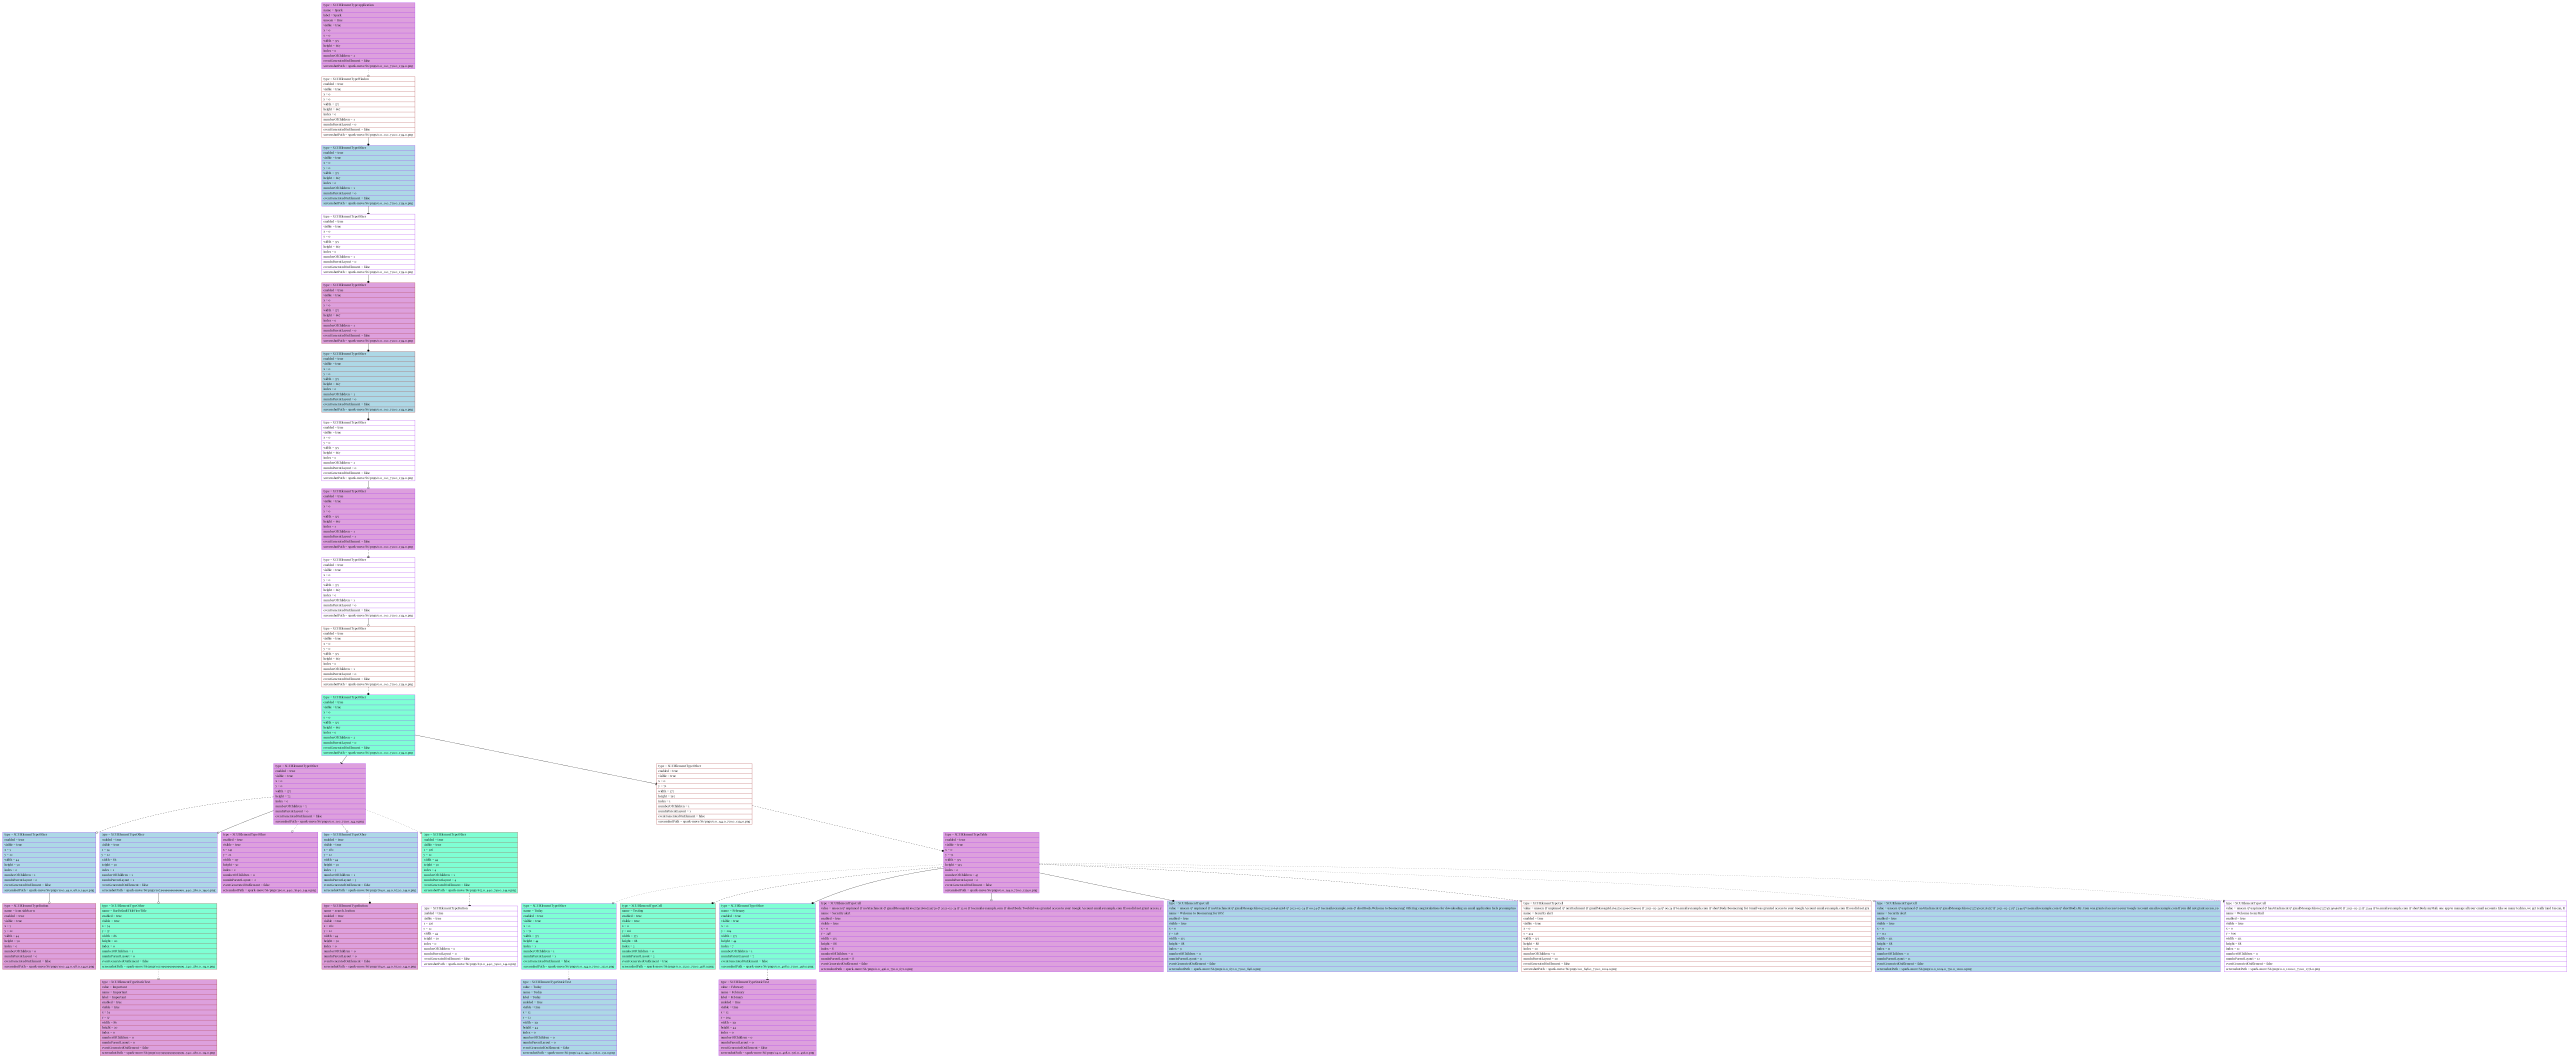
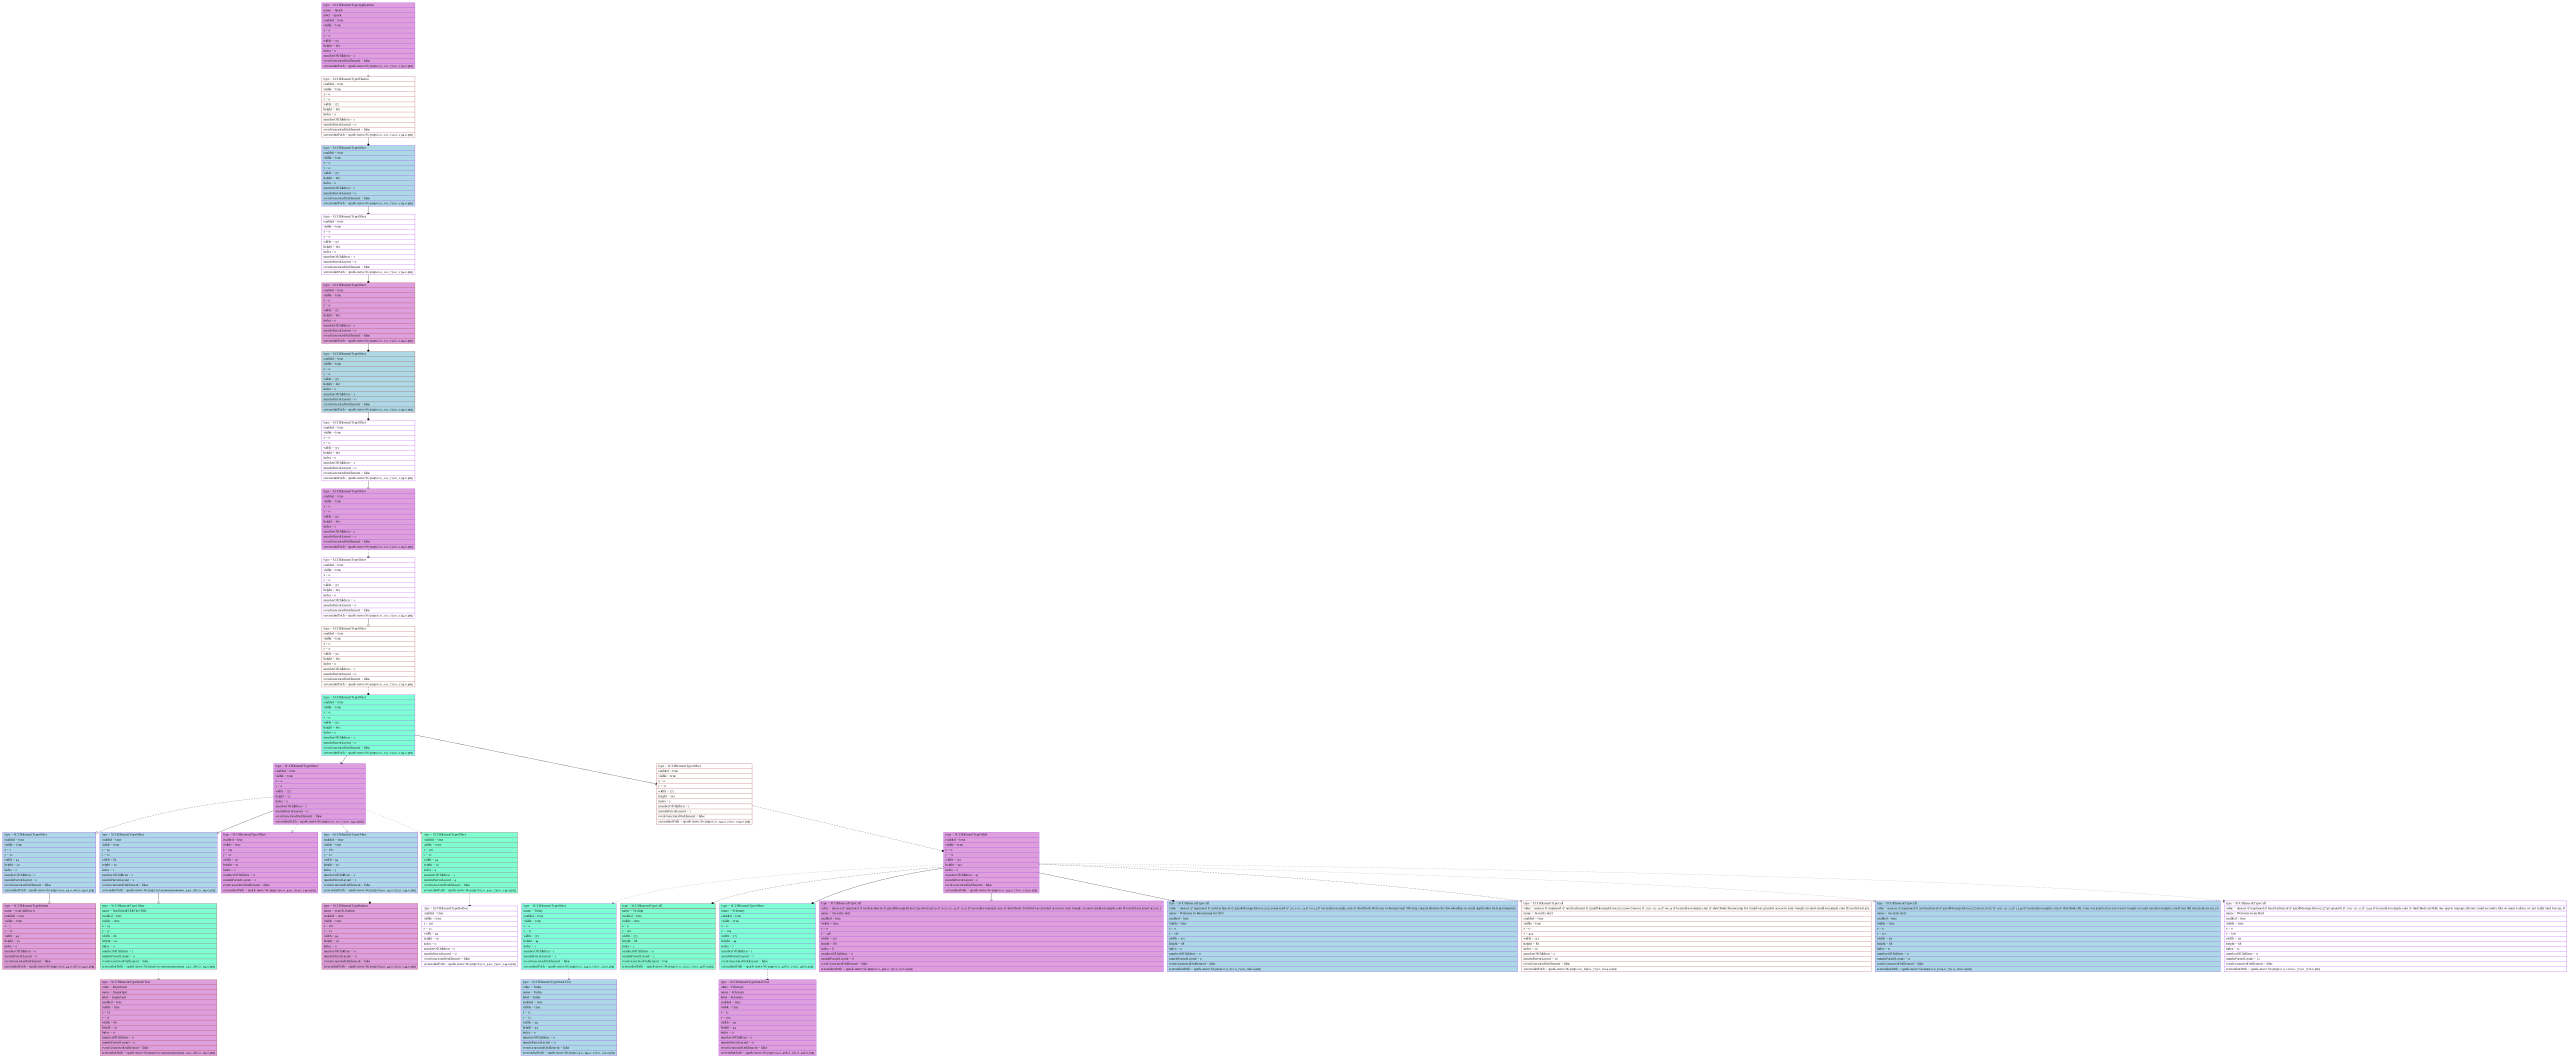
(333, 20) -> (333, 20)
